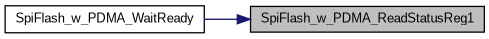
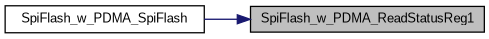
(105, 19) -> (105, 19)
